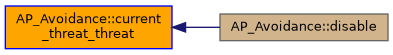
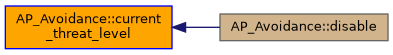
(89, 27) -> (89, 27)
